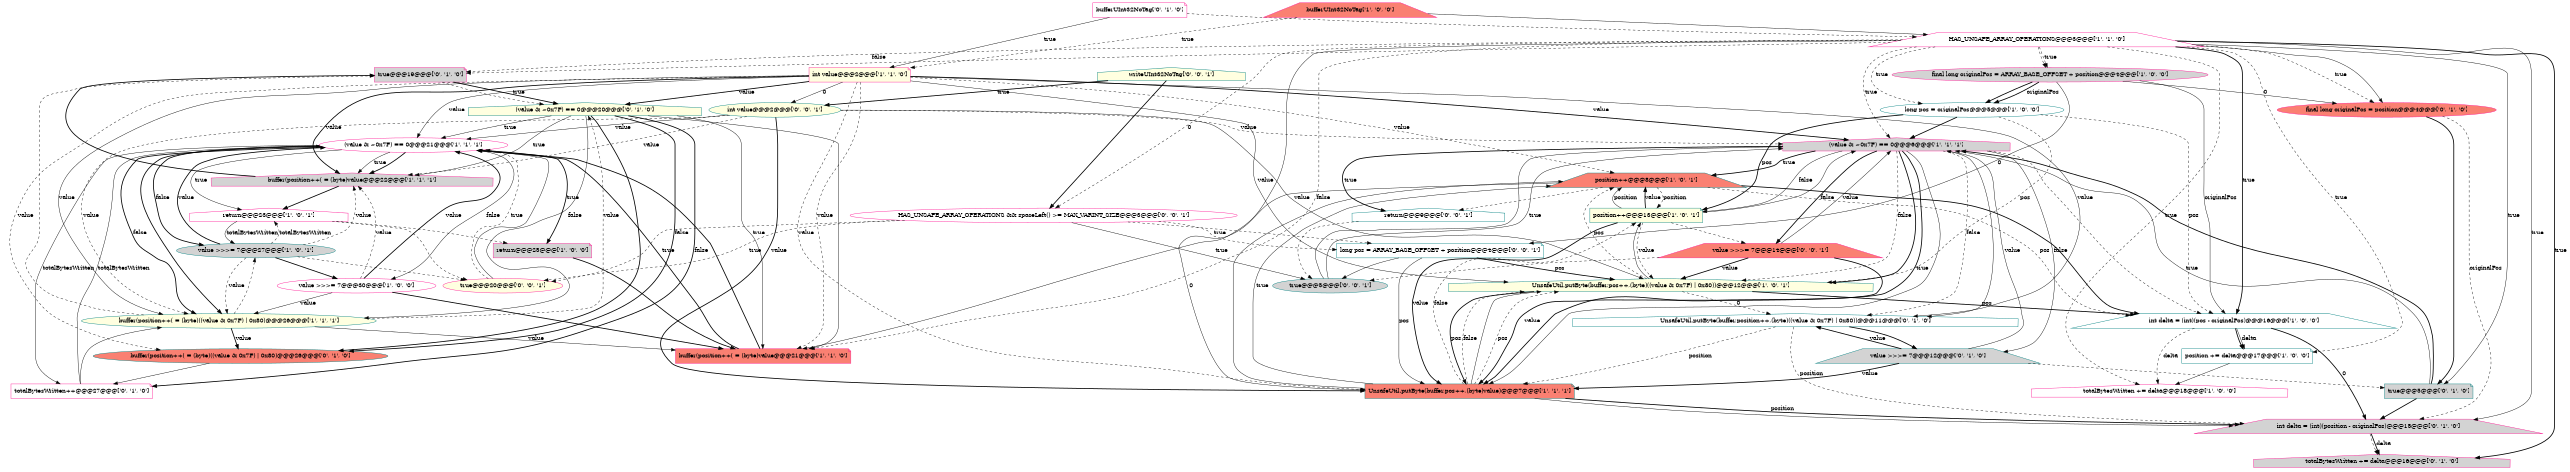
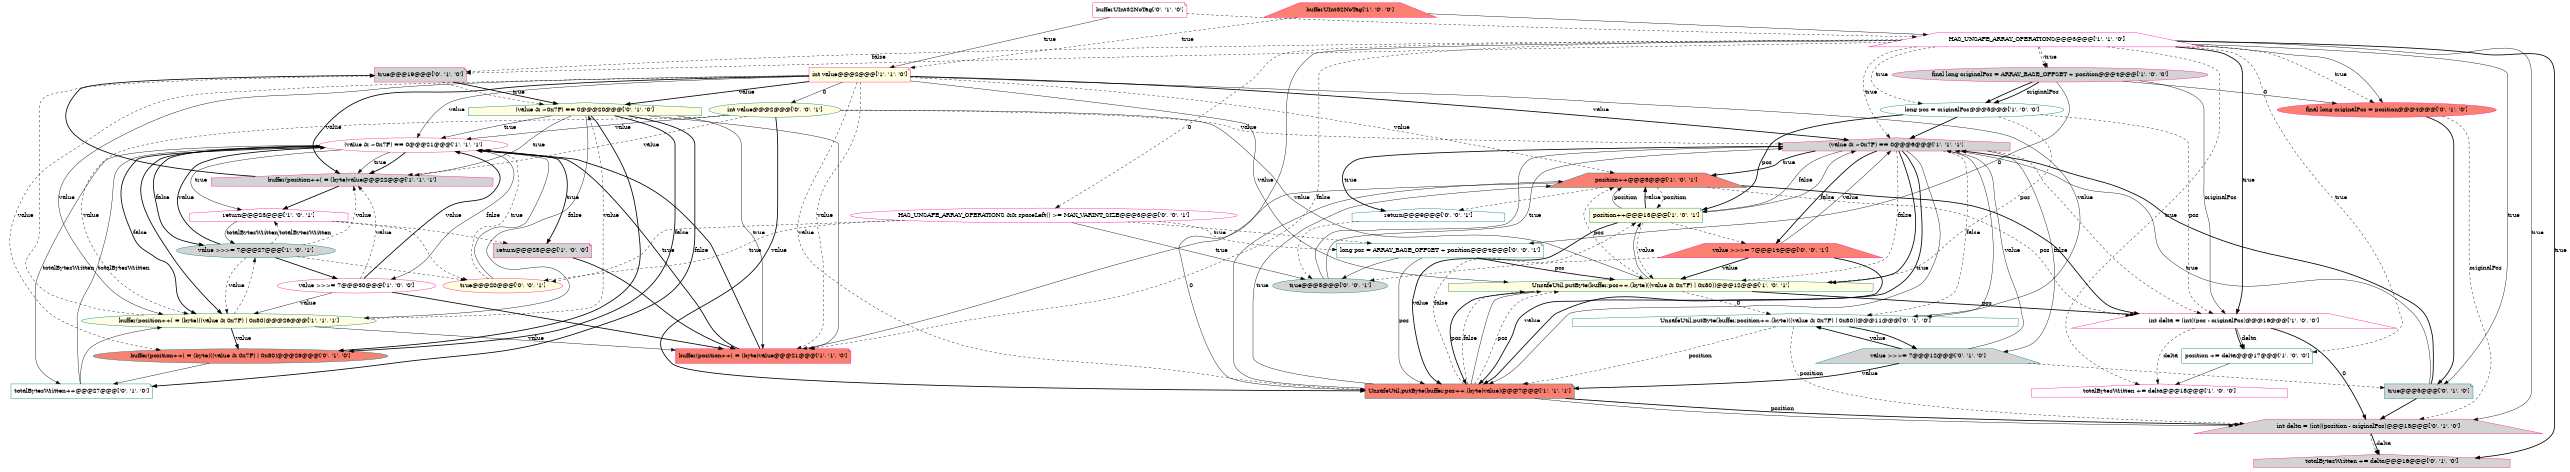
(1171, 75) -> none
(2234, 321) -> (2234, 321)
(82, 391) -> (82, 391)
